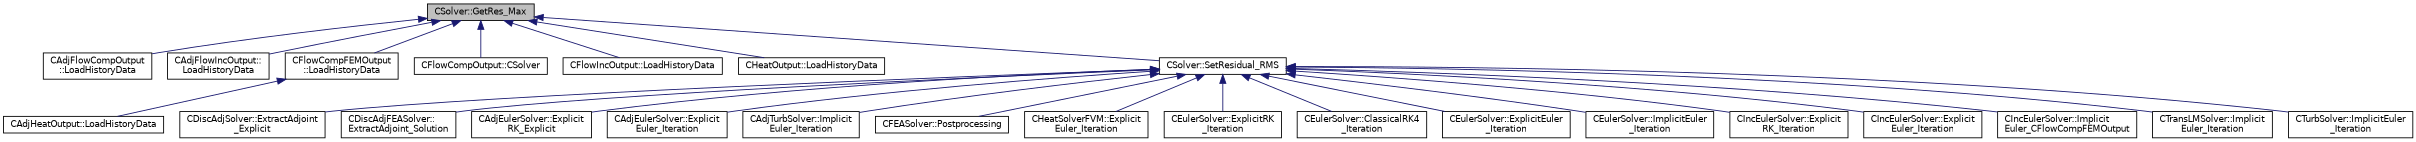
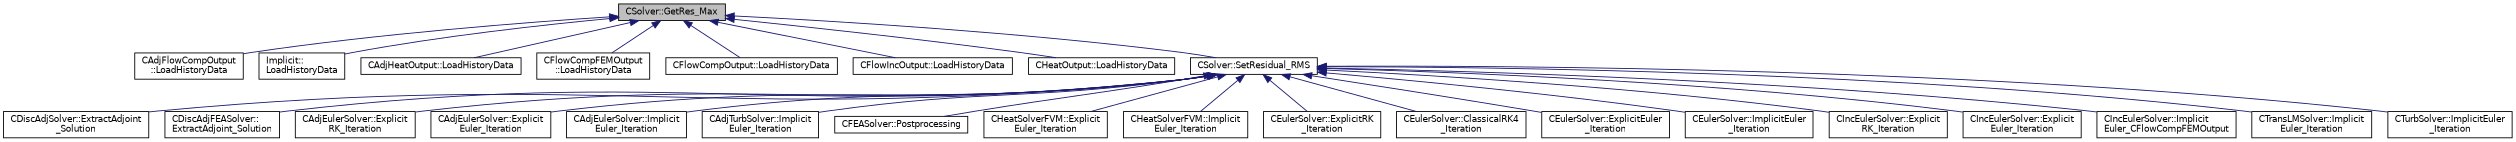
(218, 66) -> (302, 66)
(481, 66) -> (752, 66)
(197, 99) -> (552, 40)
(252, 125) -> (76, 125)
(532, 125) -> (355, 125)
none -> (626, 125)
none -> (1186, 125)
